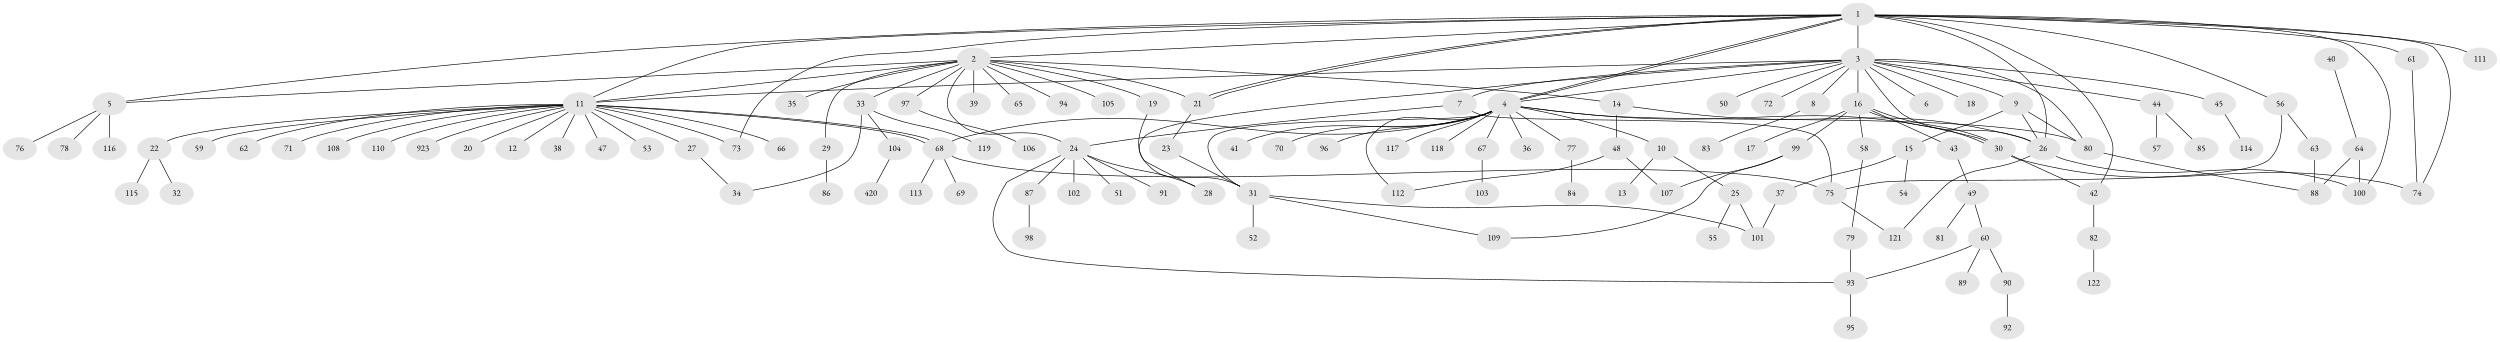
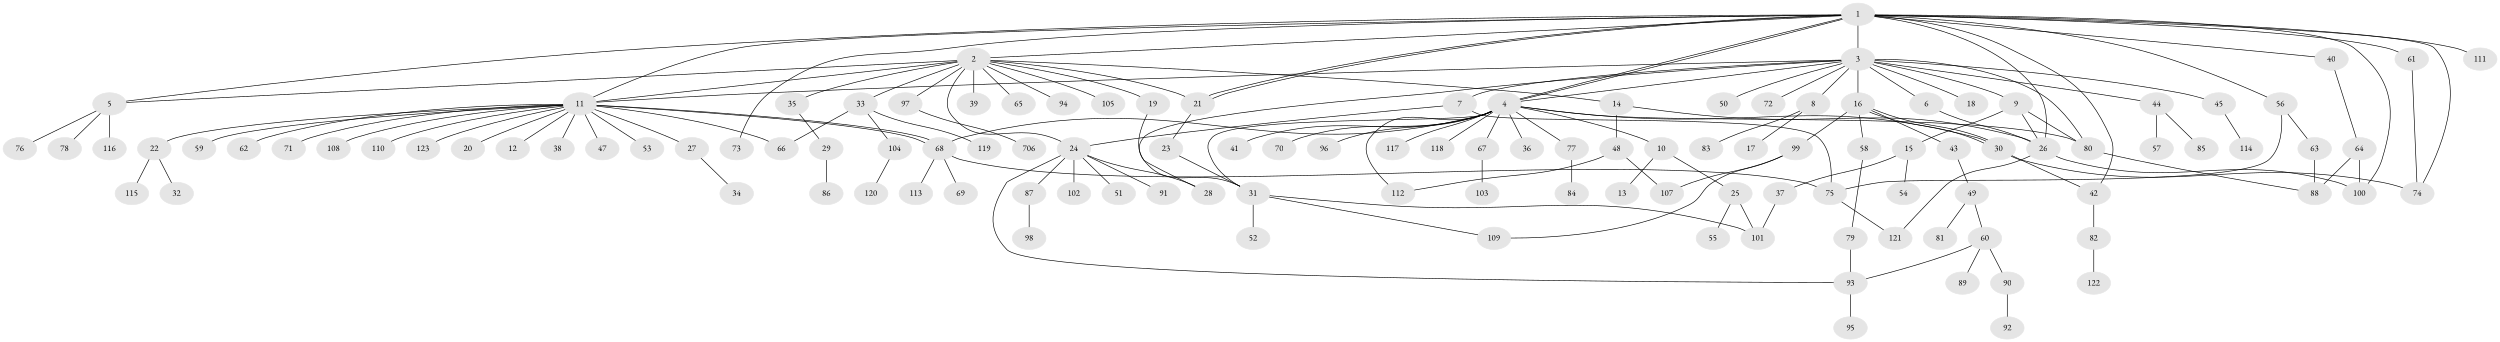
none -> (2095, 36)
(835, 96) -> (809, 126)
(1902, 113) -> (1964, 121)
(661, 122) -> none
(1804, 126) -> (1785, 124)
(423, 149) -> (423, 149)
(1029, 149) -> (1029, 149)
(822, 174) -> (820, 127)
(871, 194) -> (871, 194)
